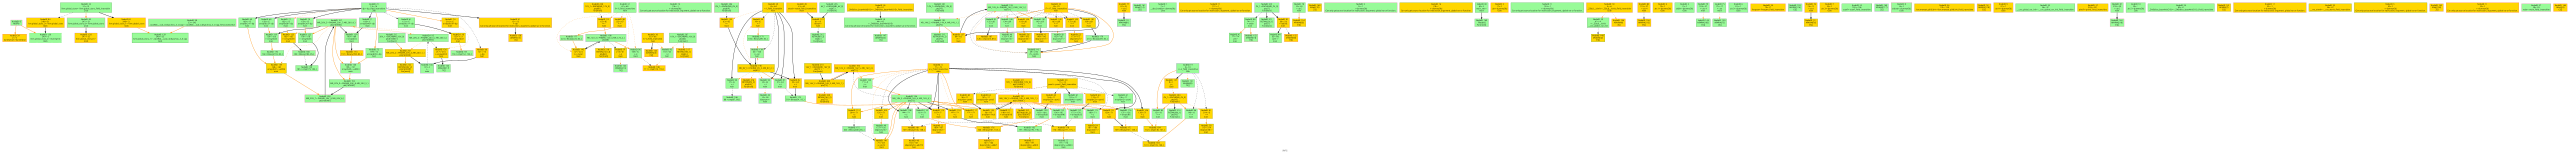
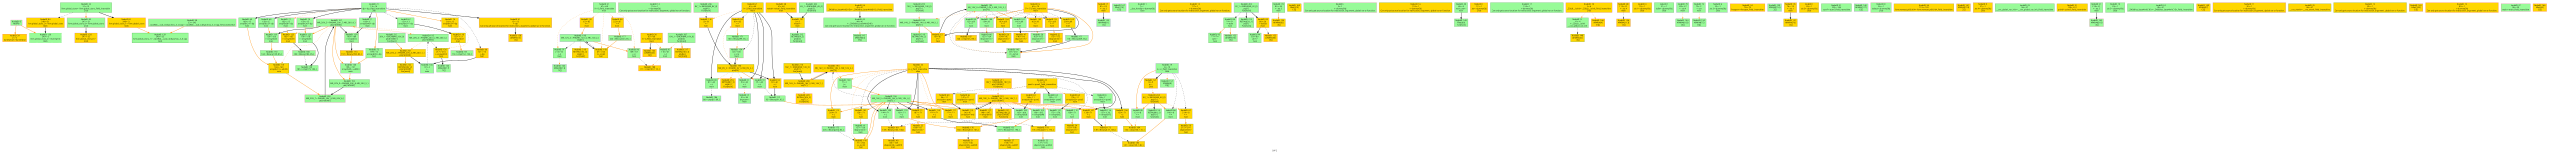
(597, 8) -> none
(620, 53) -> (560, 53)
